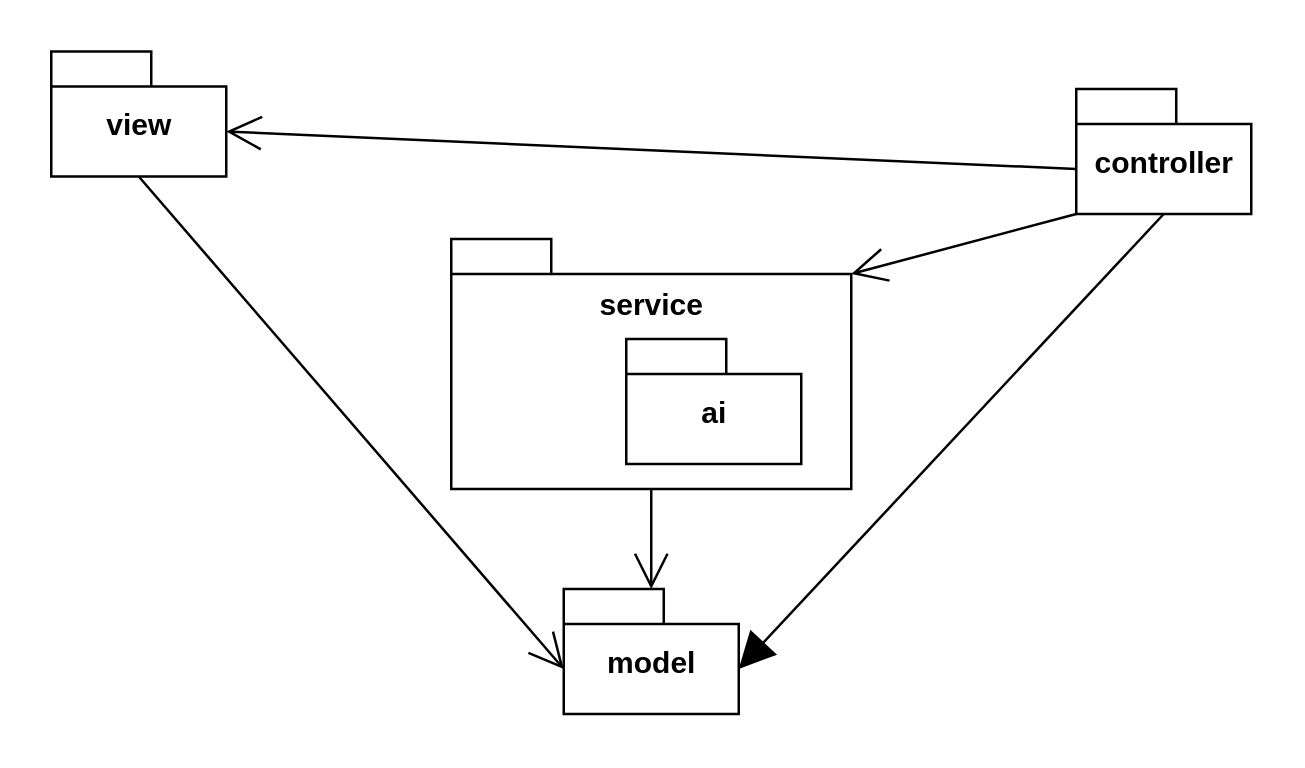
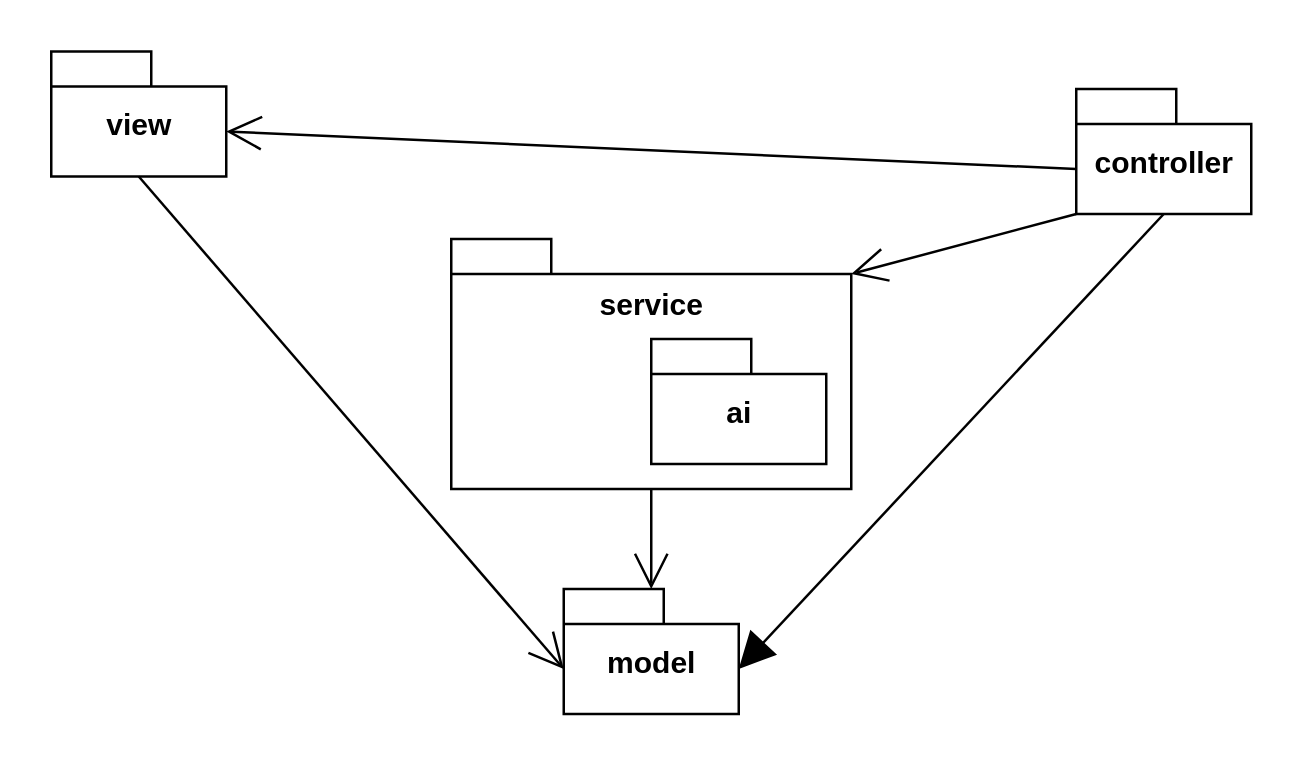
(714, 401) -> (739, 401)
